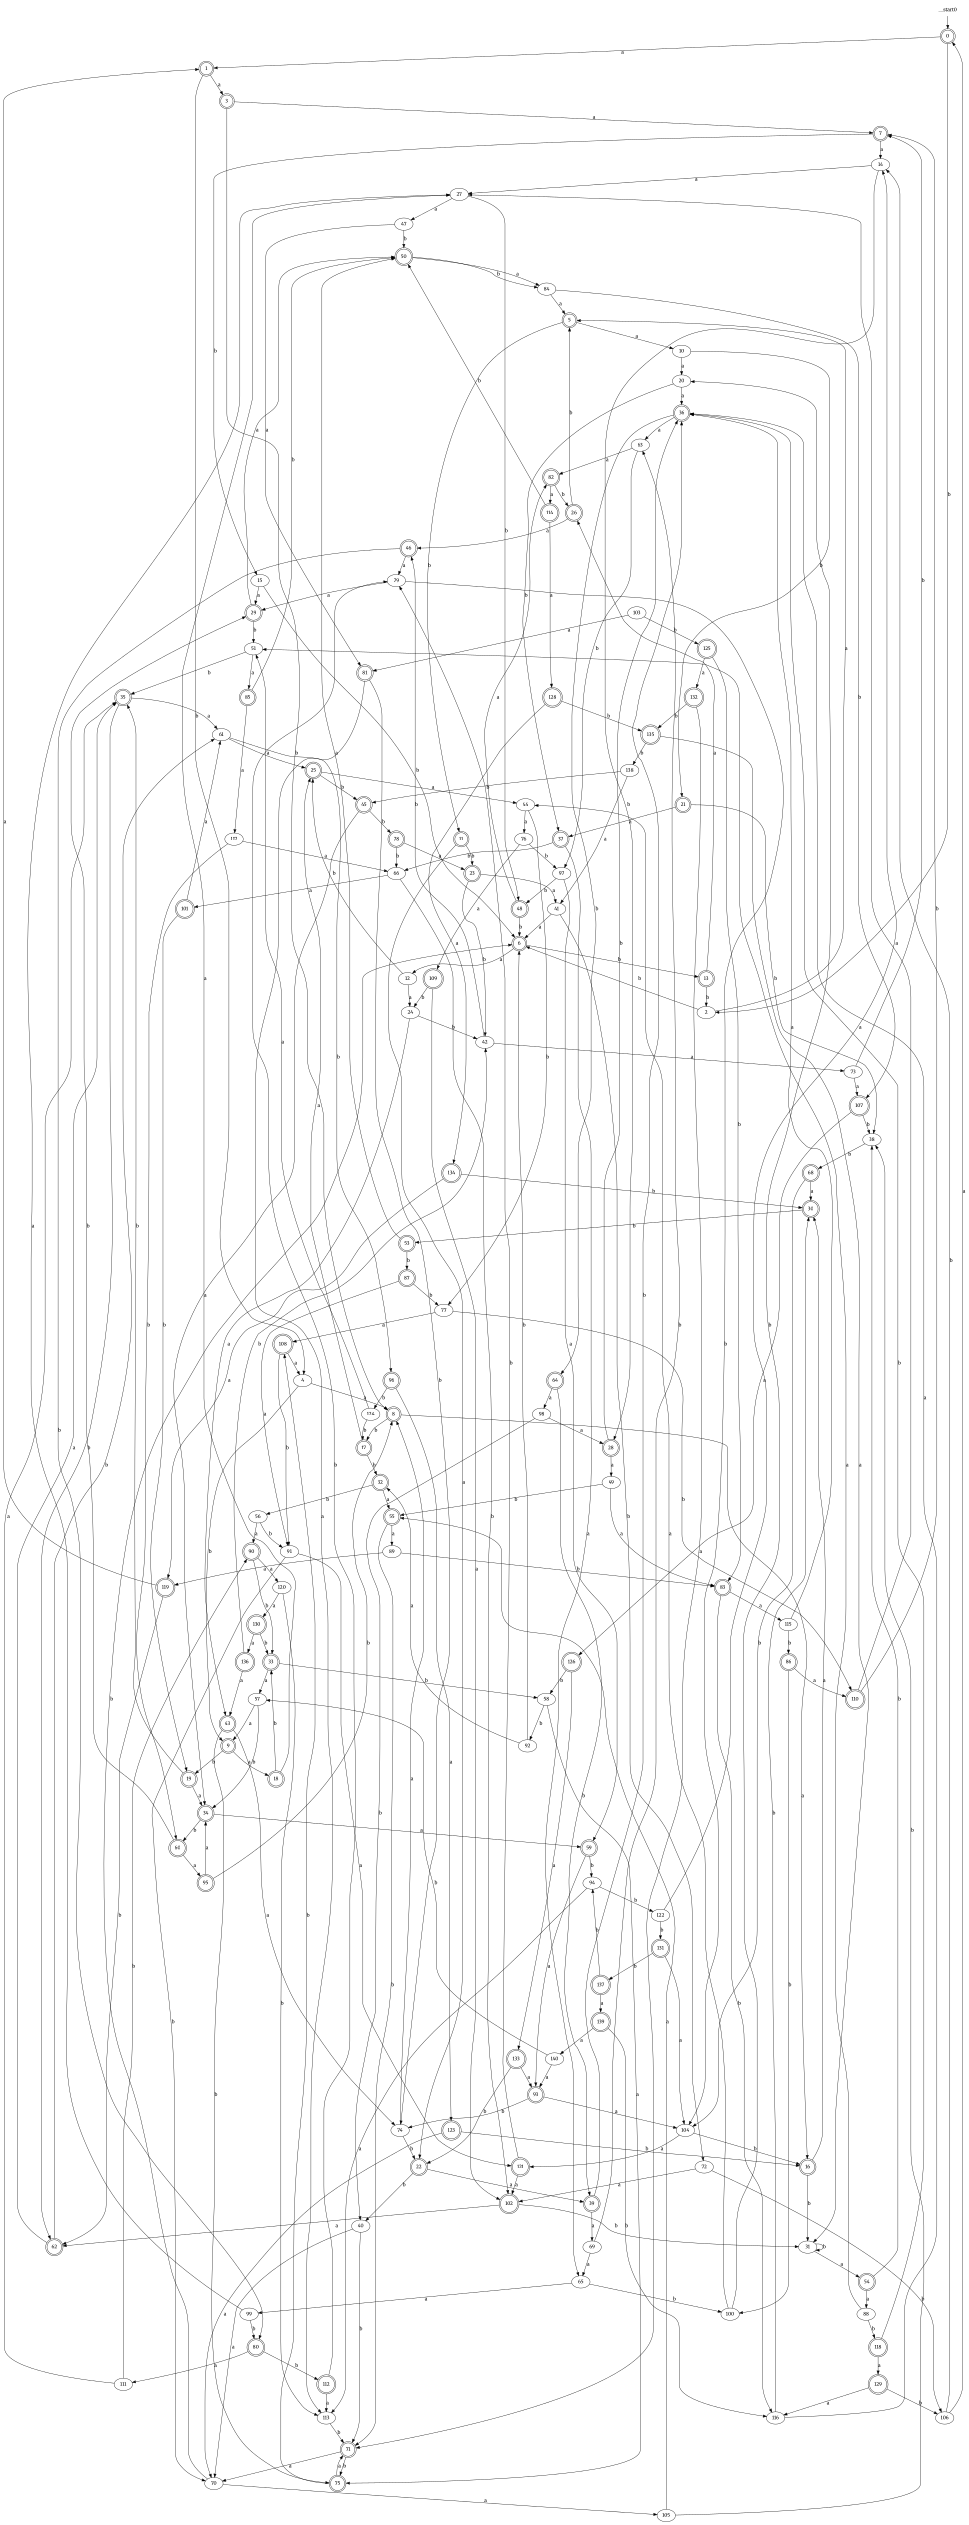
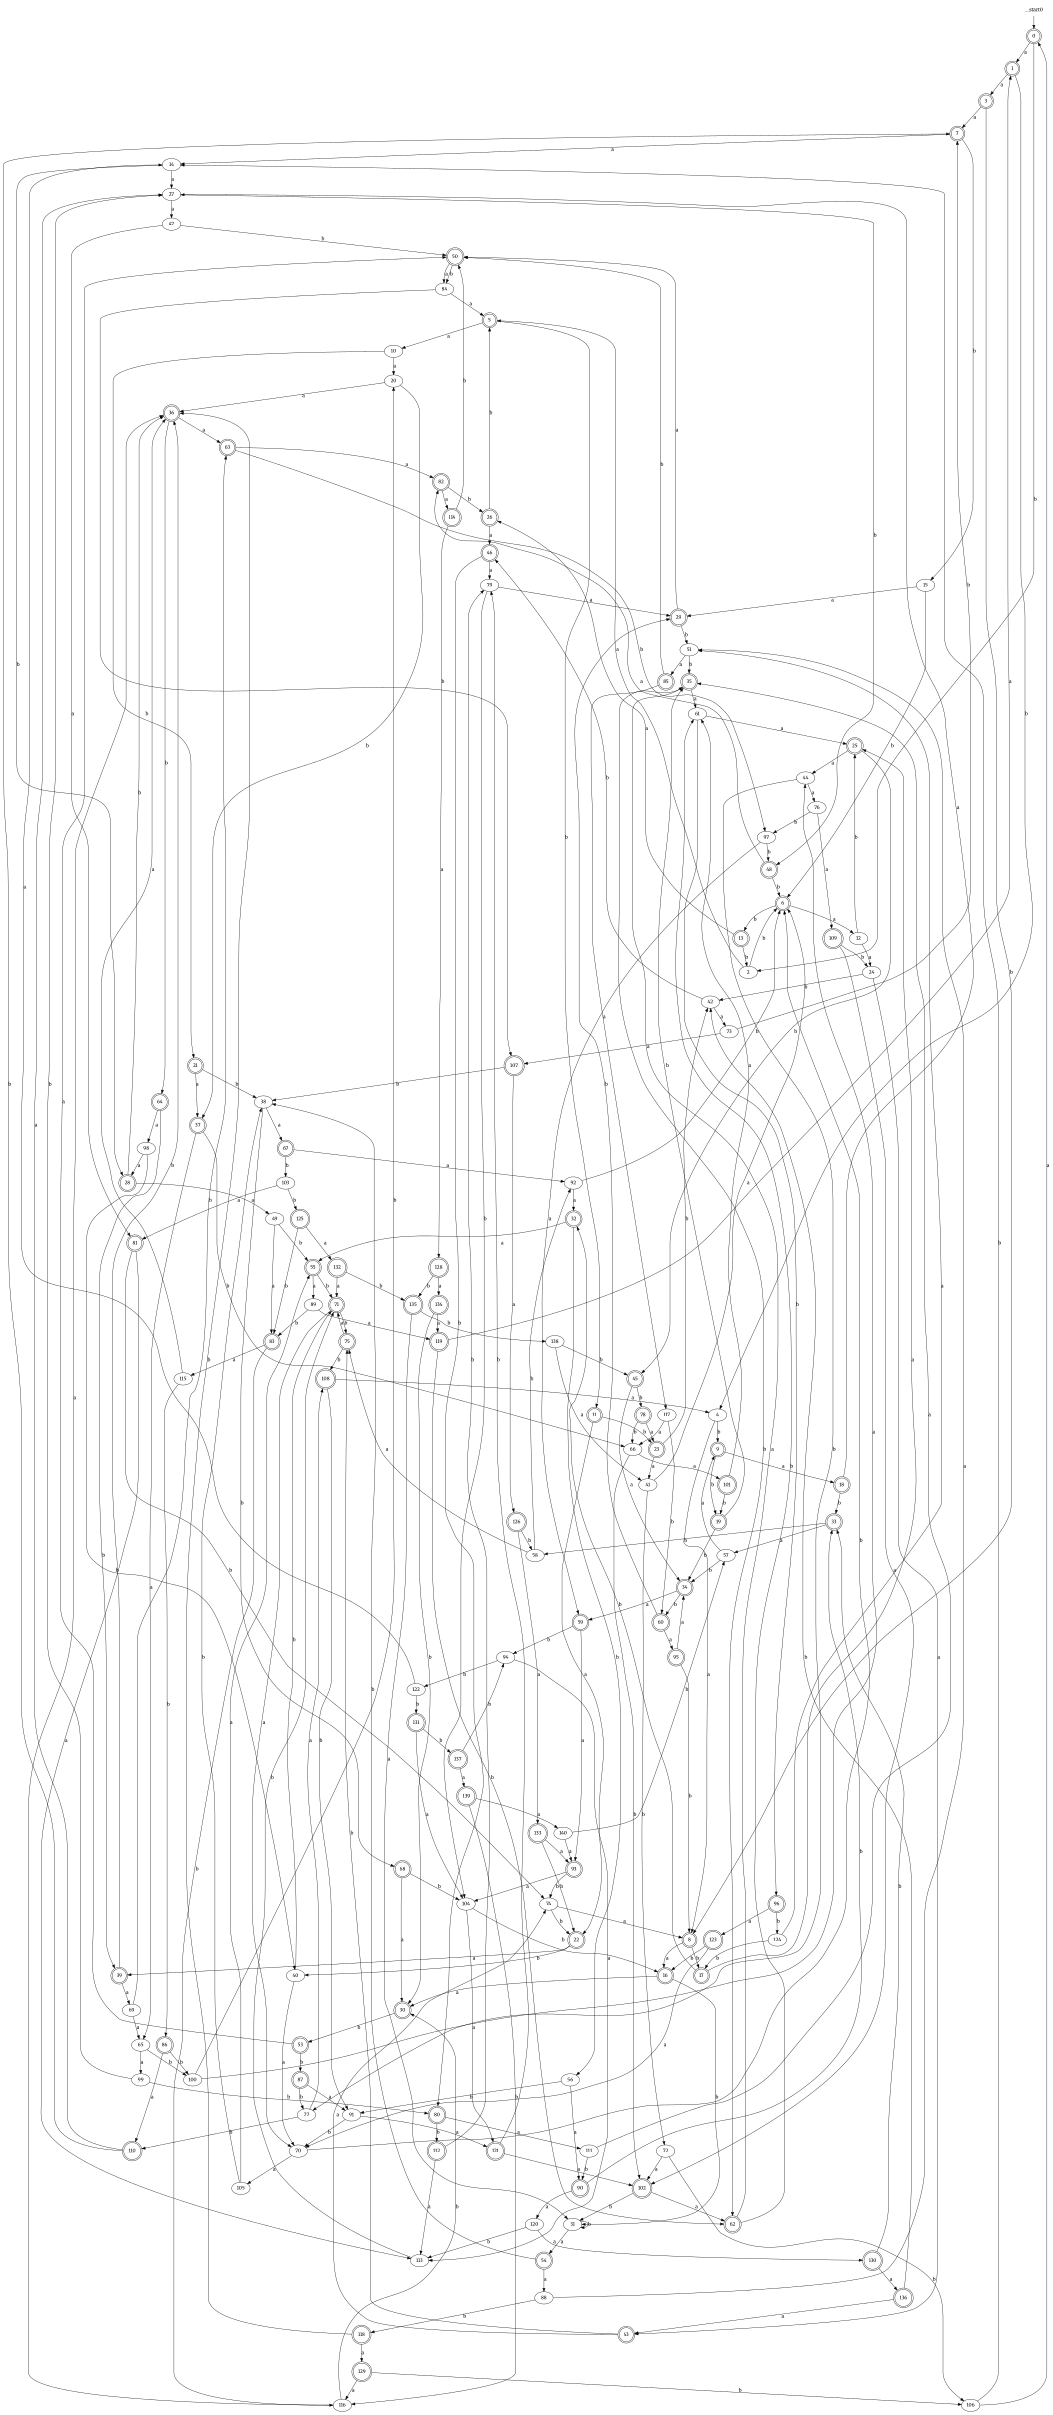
(640, 445) -> (228, 447)
none -> (286, 1148)
(33, 1226) -> (50, 1085)
(200, 1796) -> (705, 1556)
